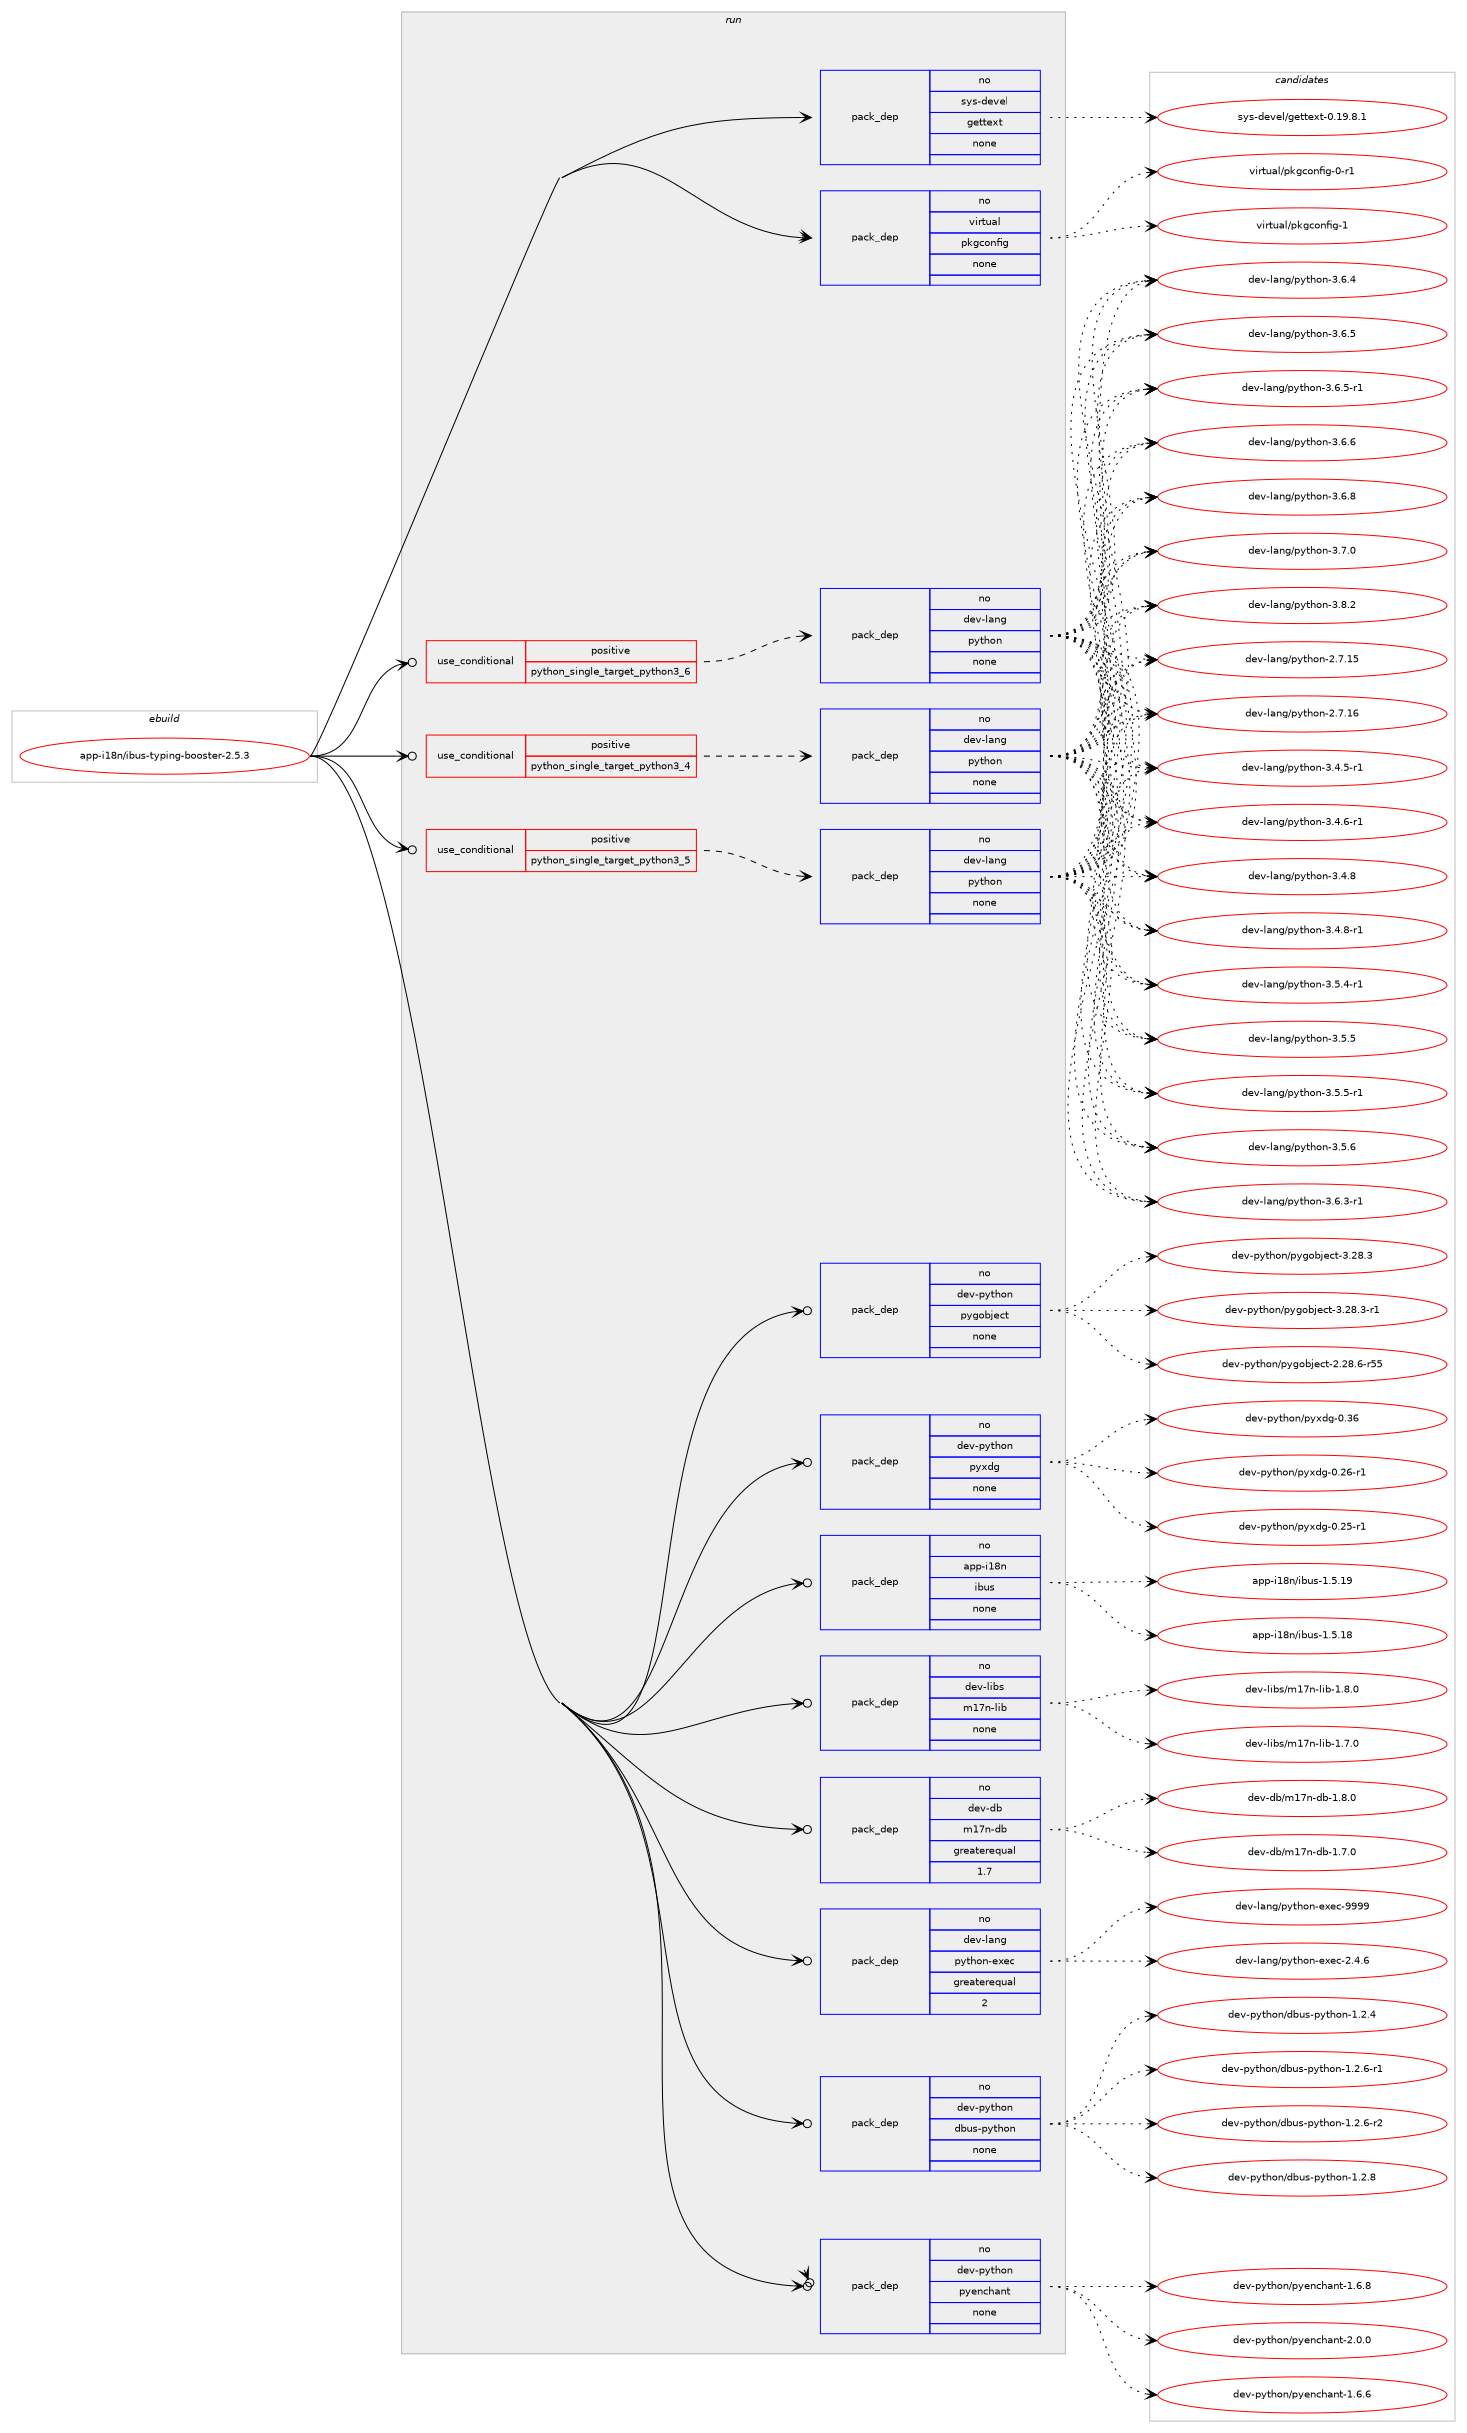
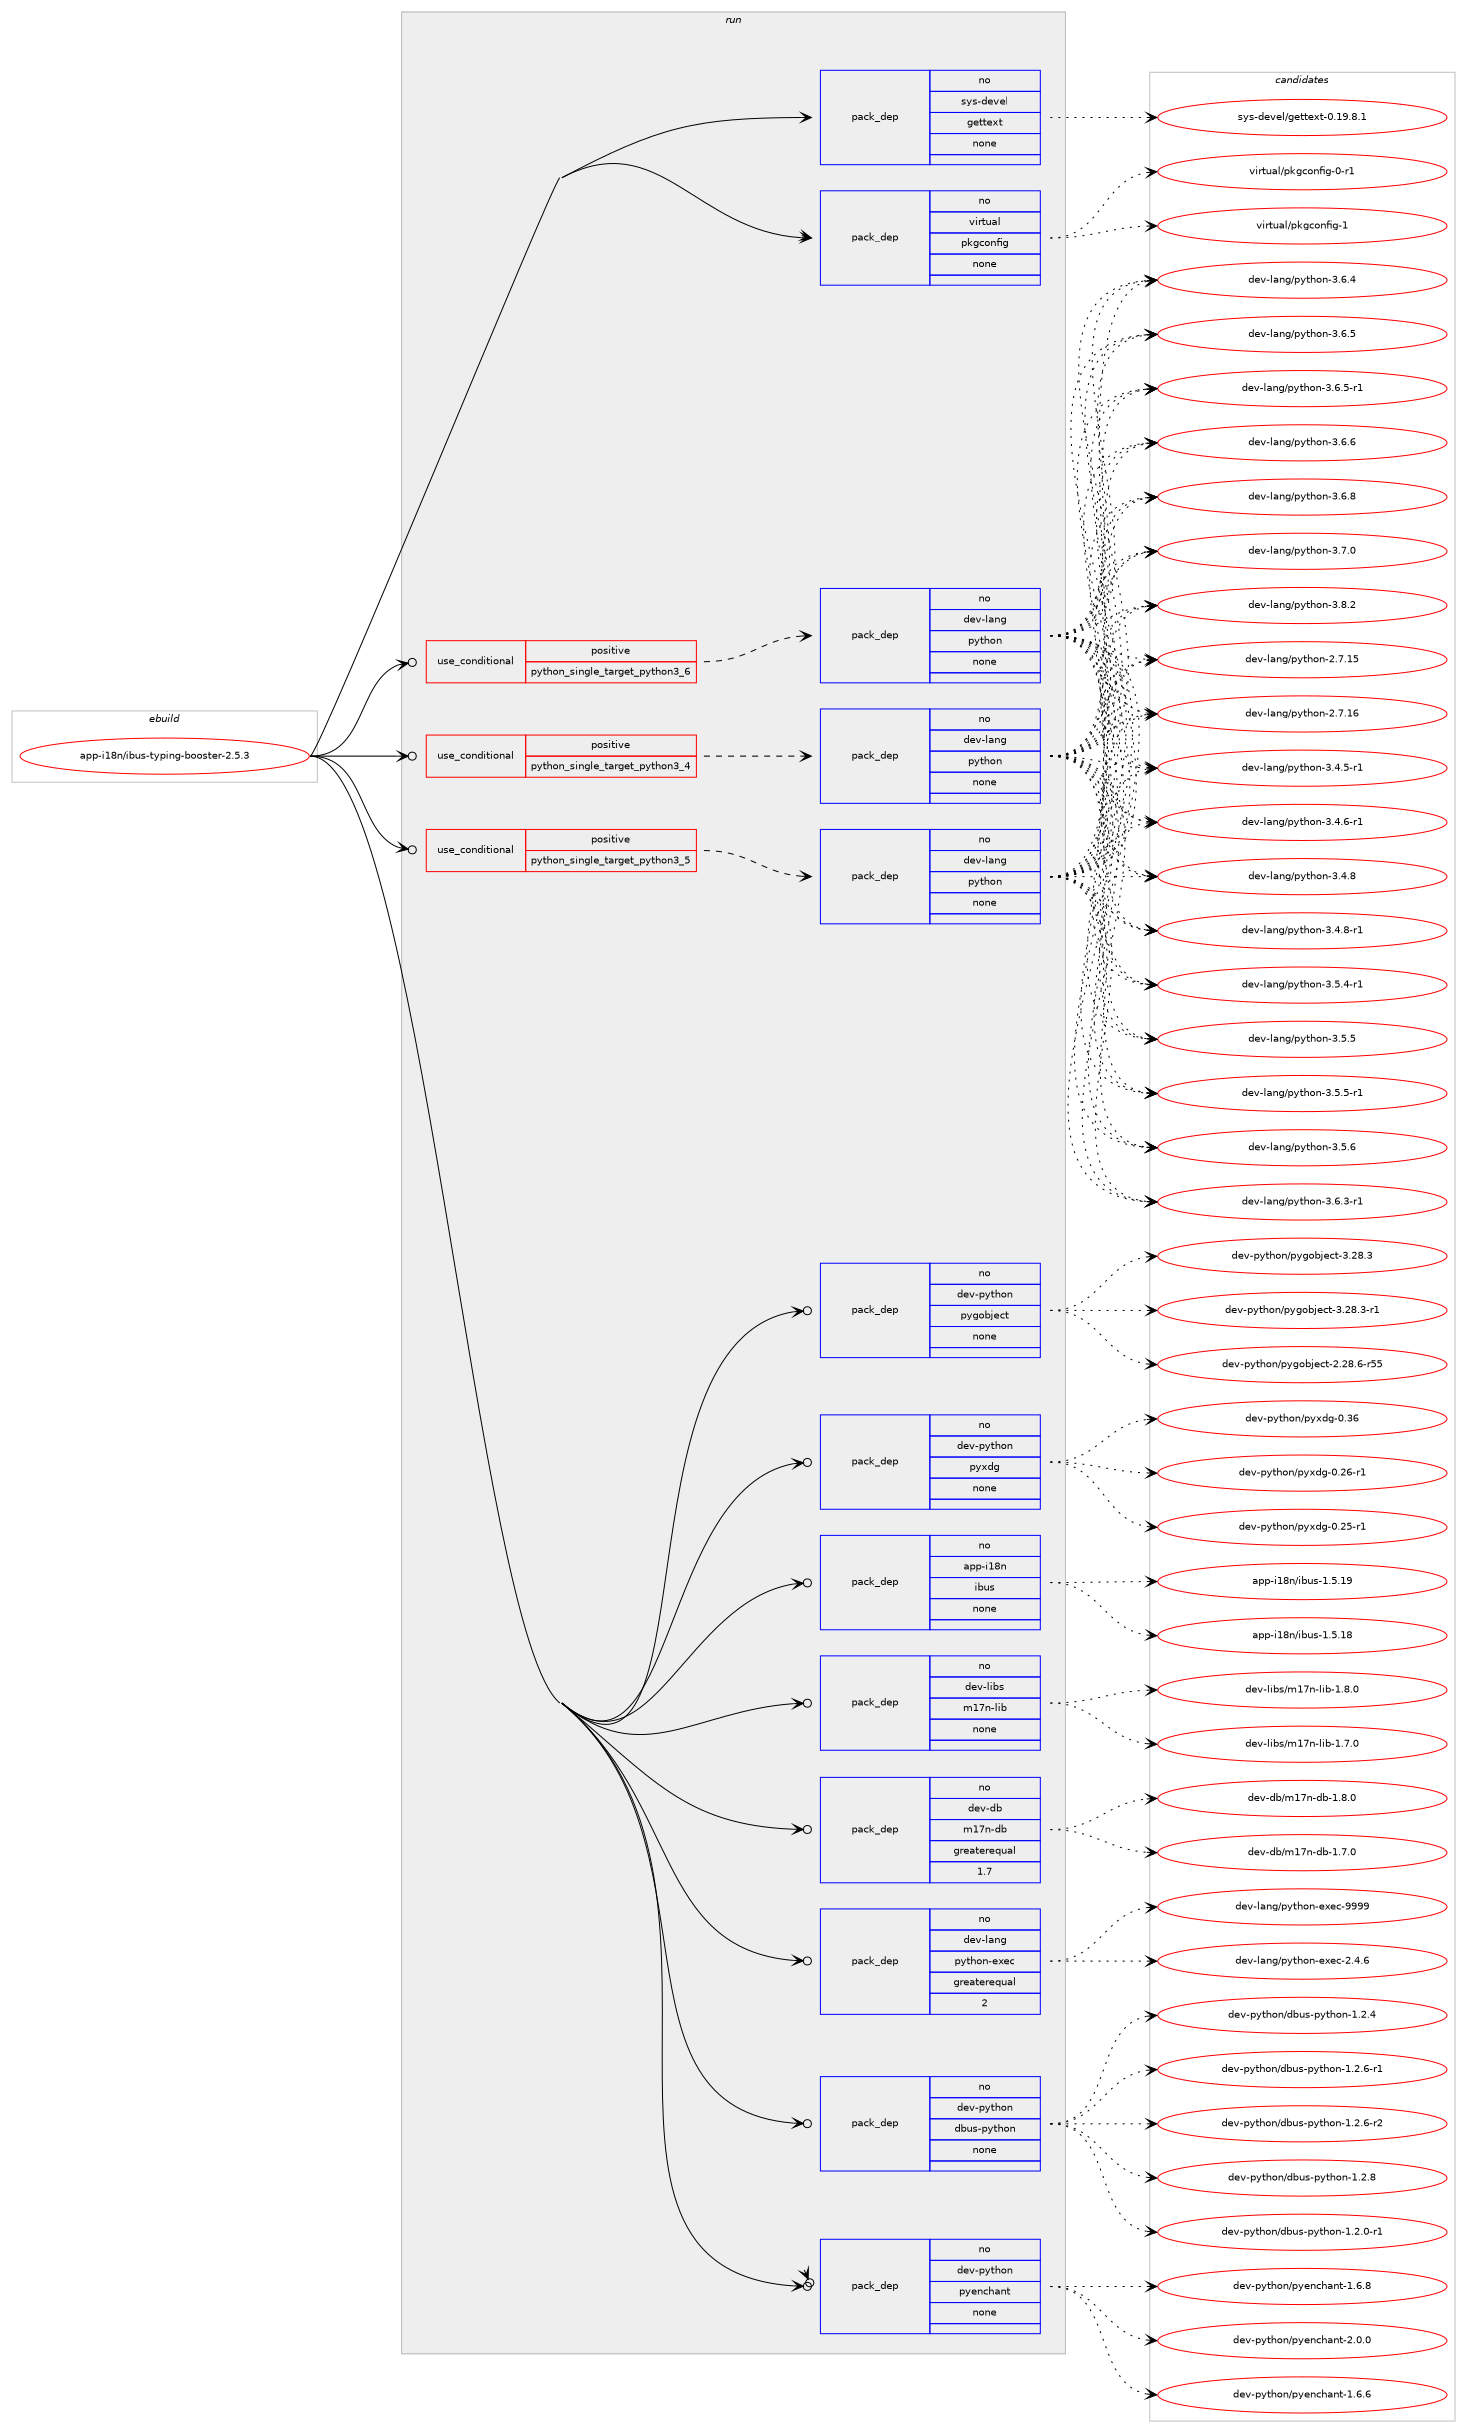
none -> (1302, 2232)
